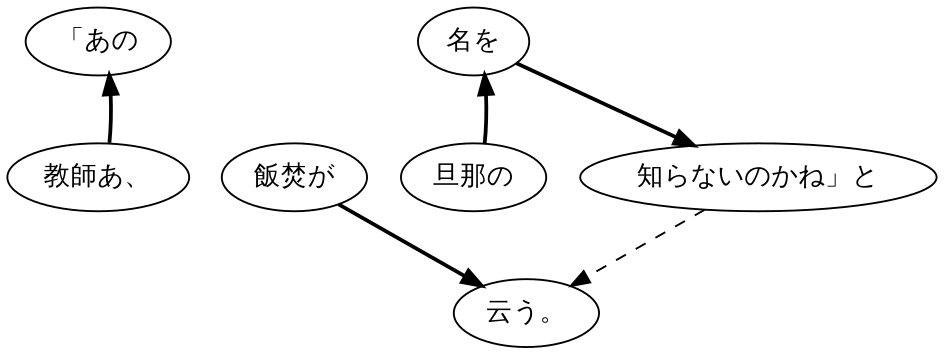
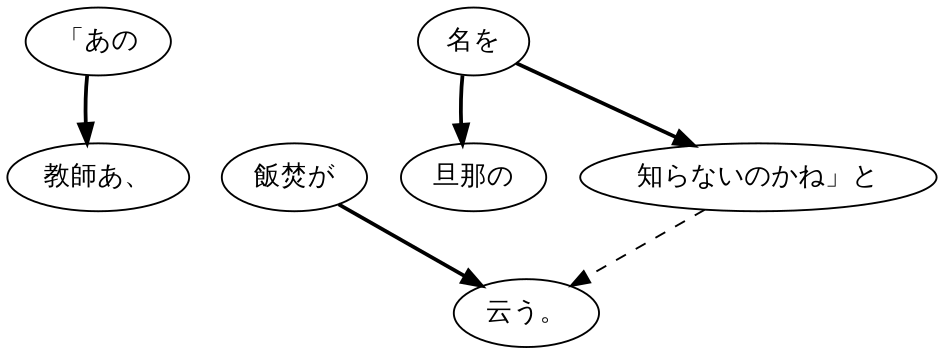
(111, 119) -> (86, 100)
(486, 119) -> (461, 100)
